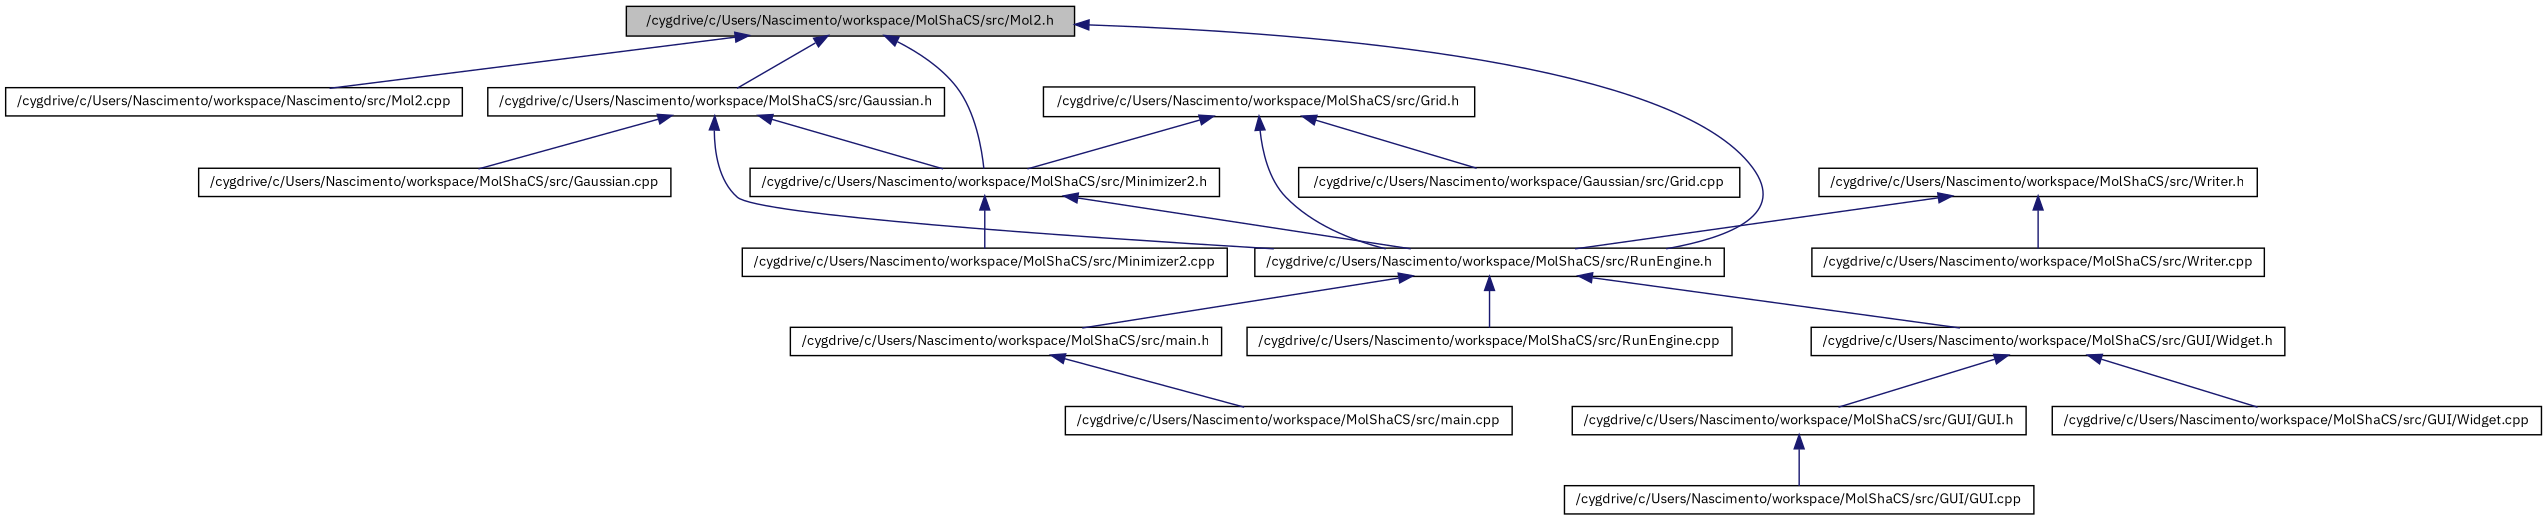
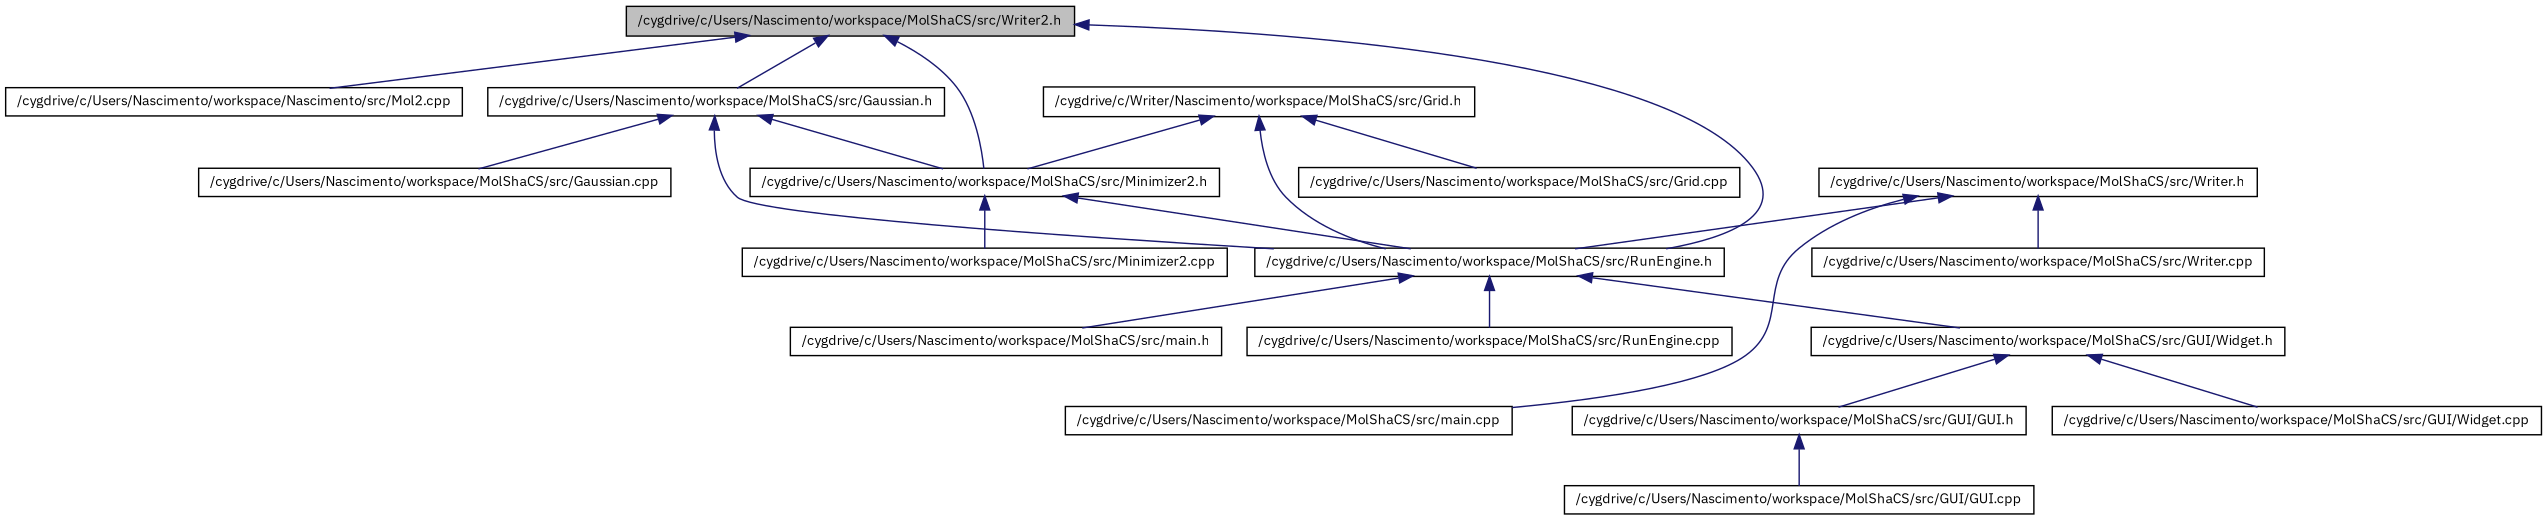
(850, 21) -> (850, 21)
(1259, 102) -> (1259, 102)
(1519, 182) -> (1519, 182)
(1154, 383) -> (1745, 356)
